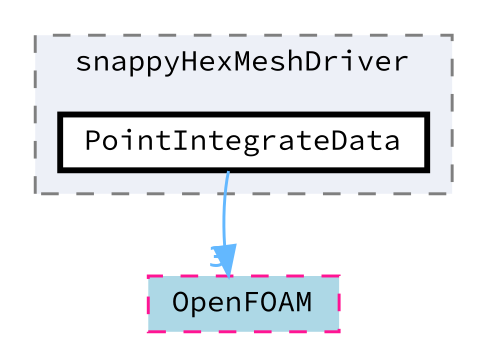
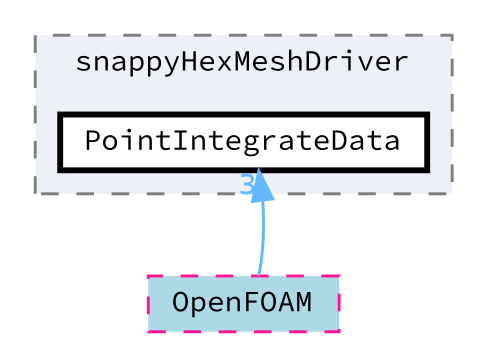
(224, 212) -> (263, 238)
